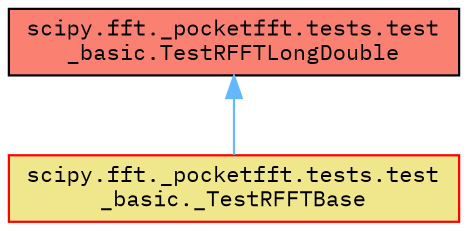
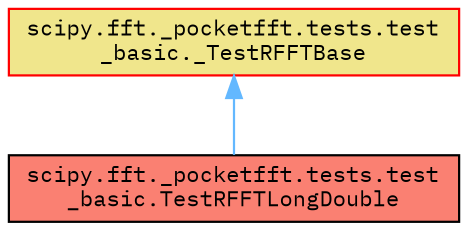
(234, 127) -> (234, 127)
